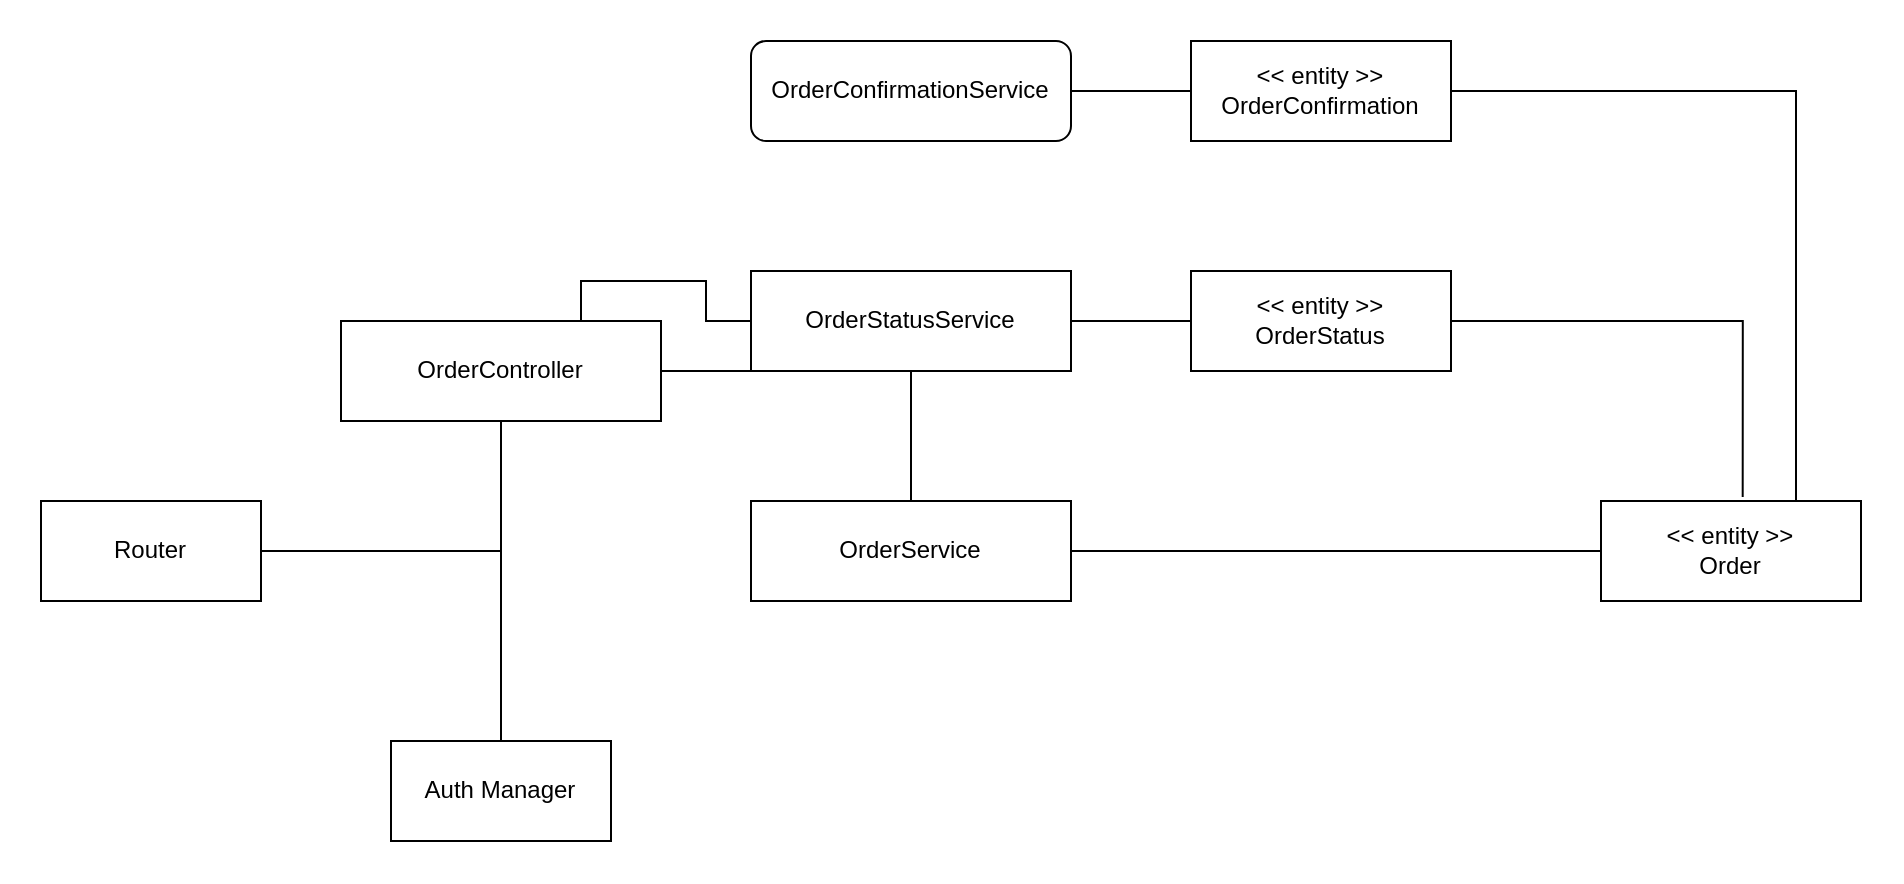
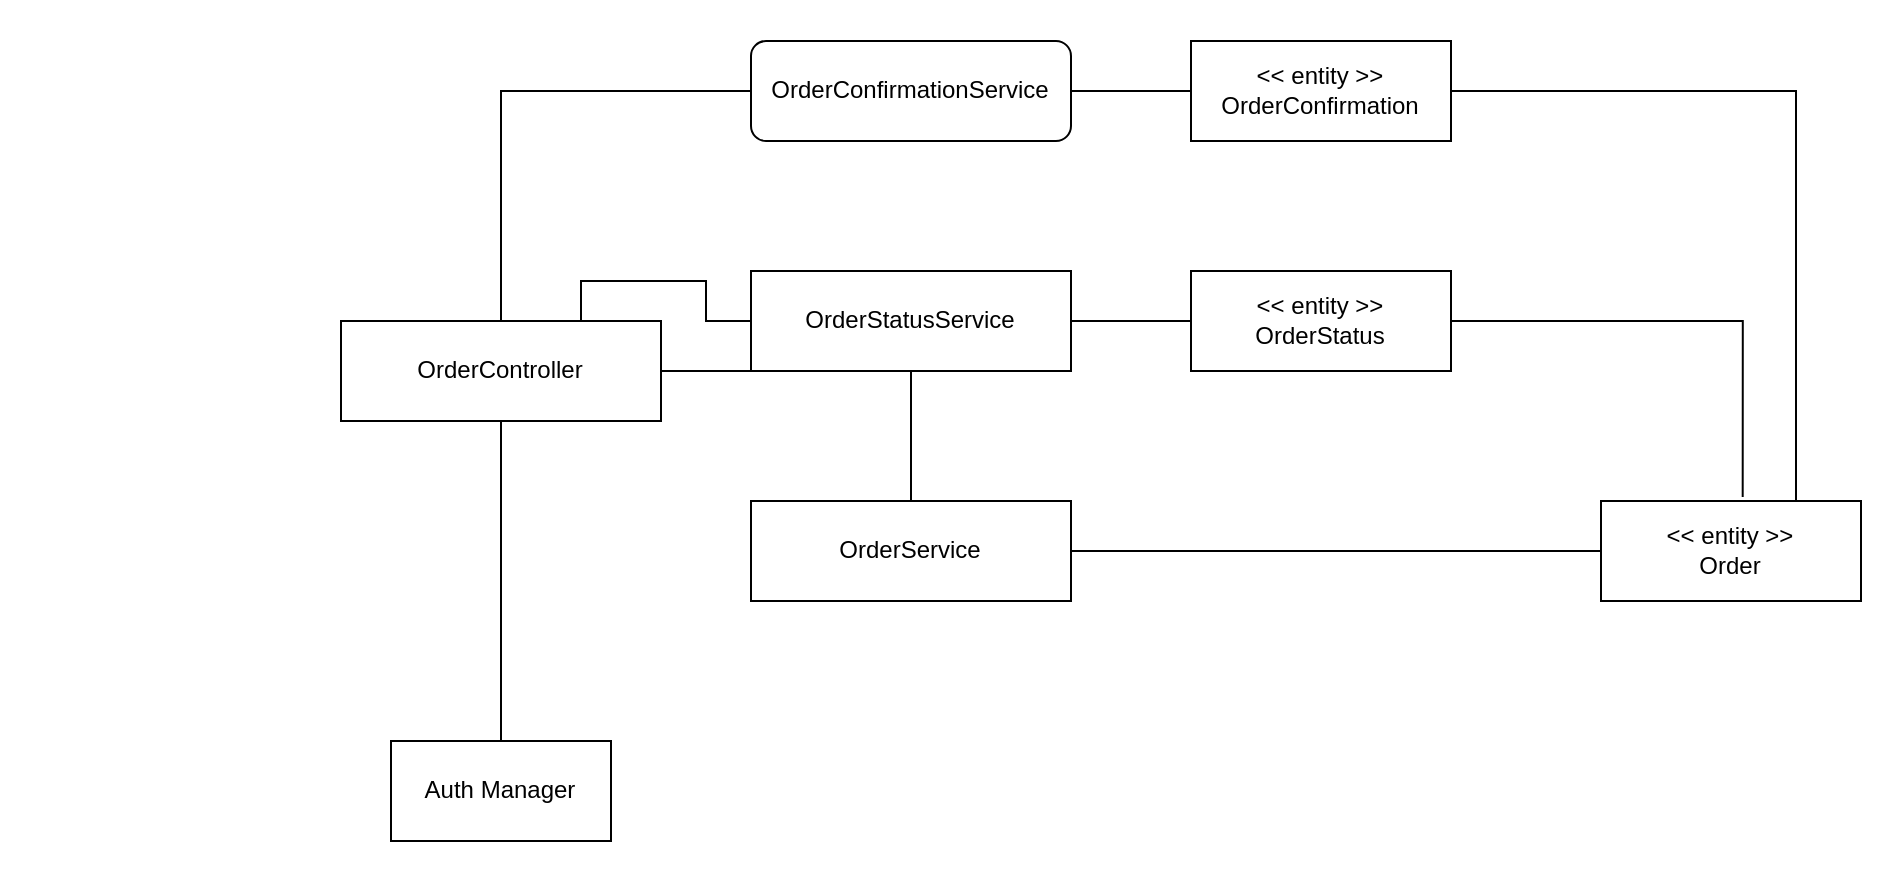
none -> (511, 91)
(151, 551) -> none
(379, 551) -> none
